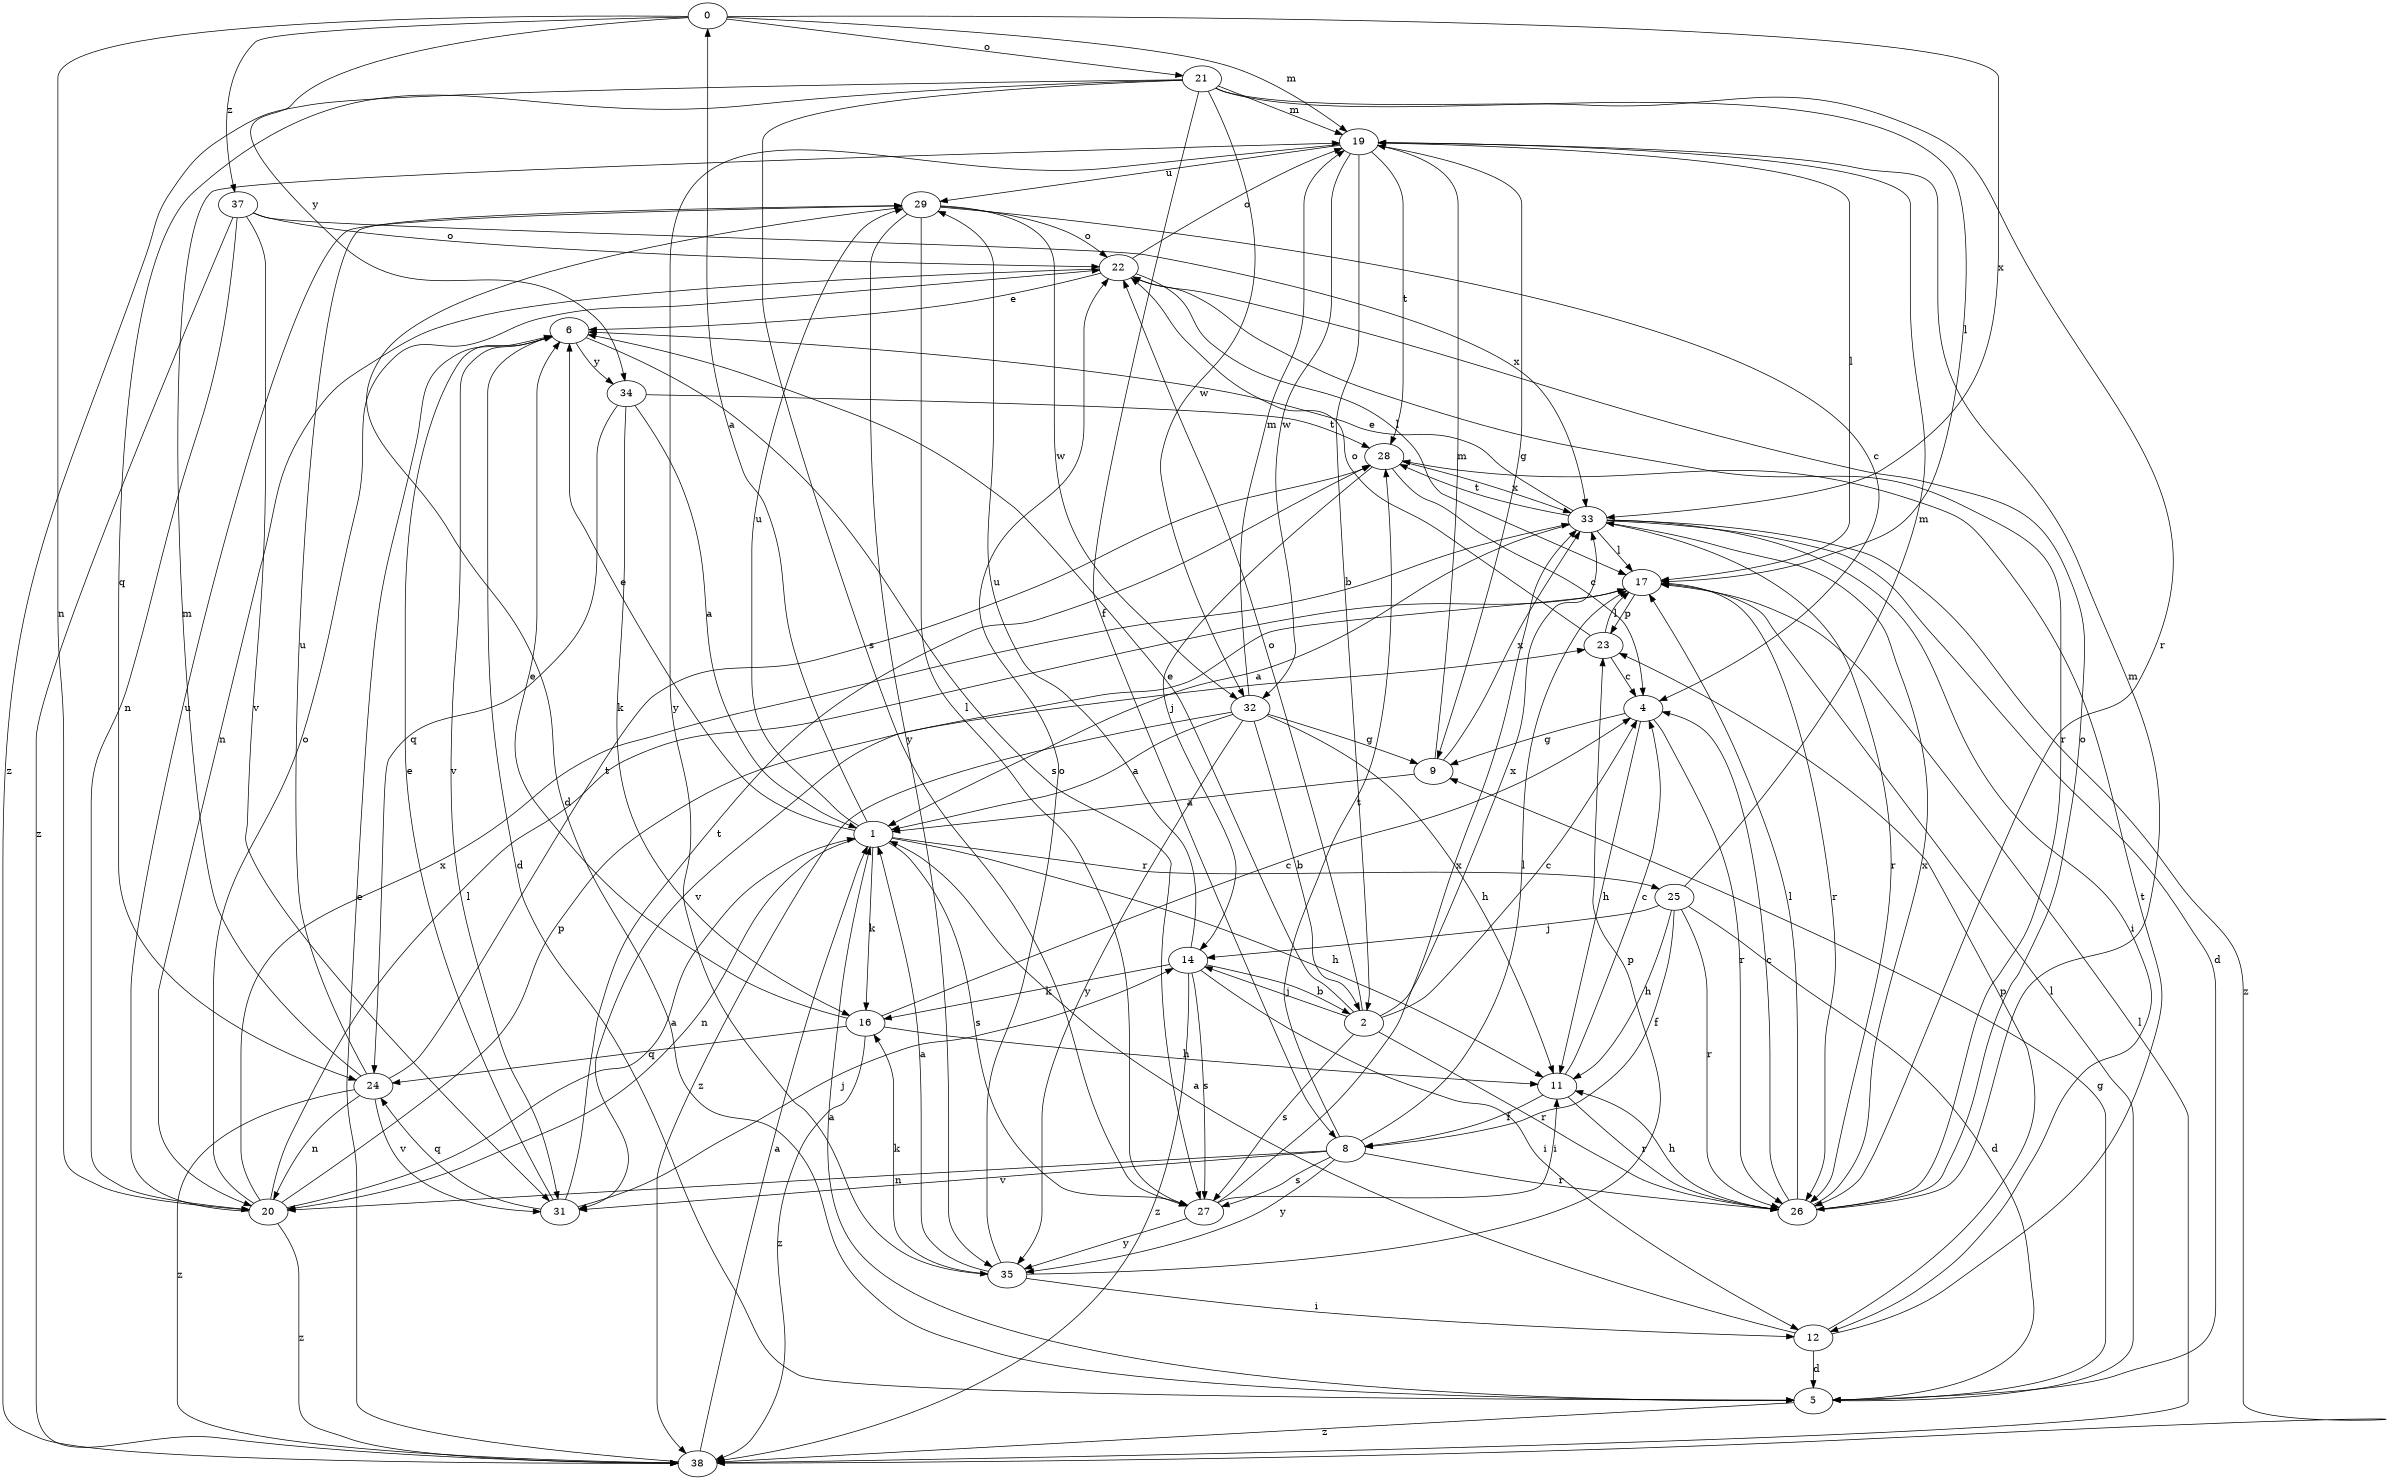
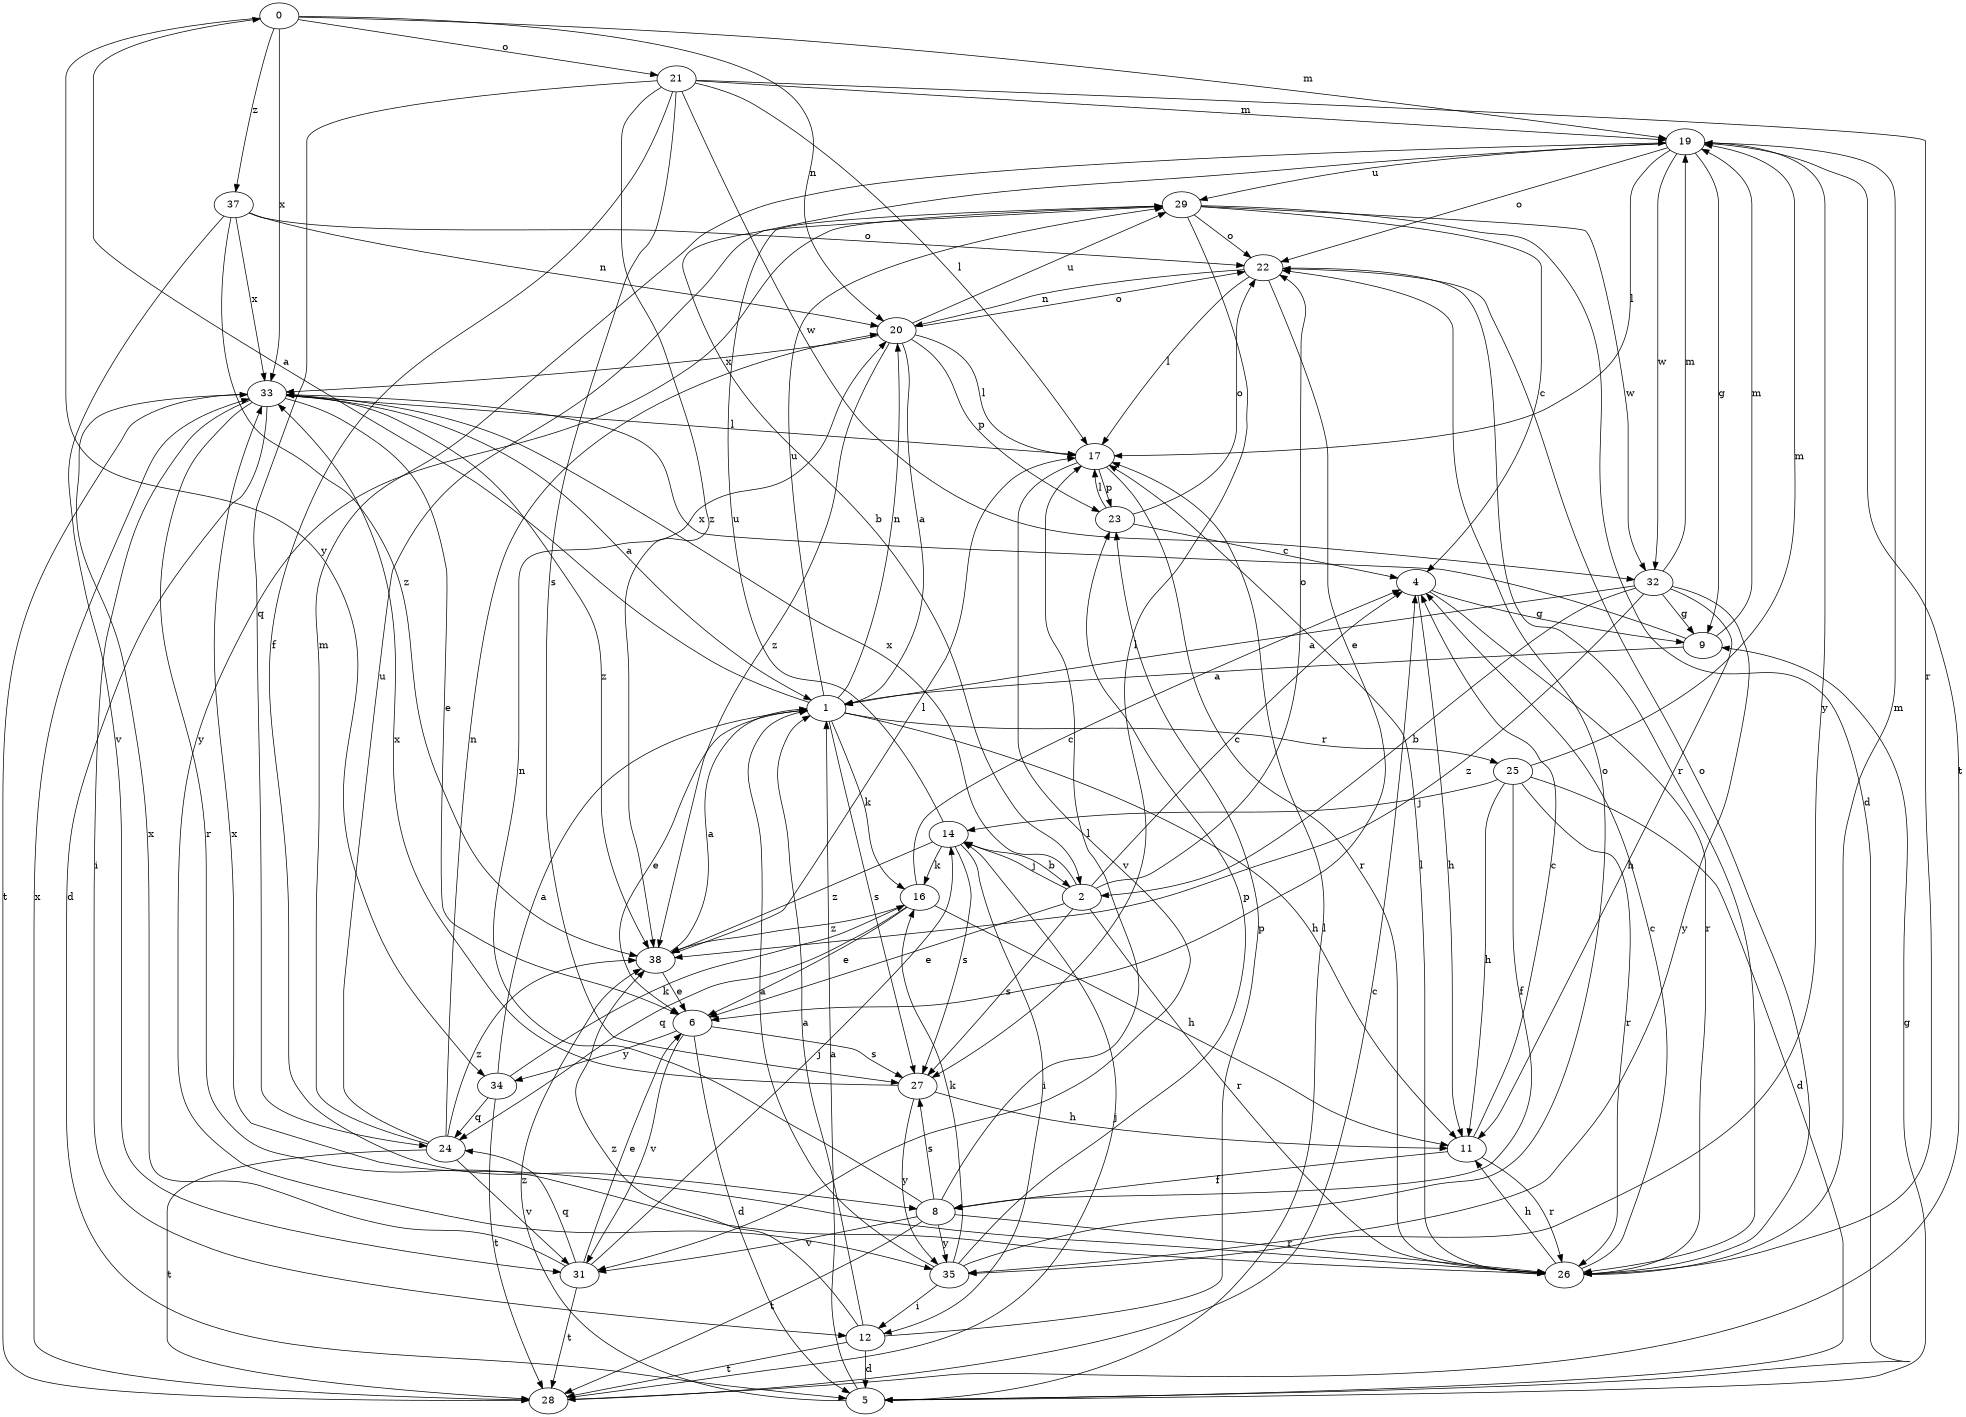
(1231, 200) -> (1478, 204)
none -> (149, 927)
(1555, 1149) -> (1073, 1118)
none -> (644, 1194)
